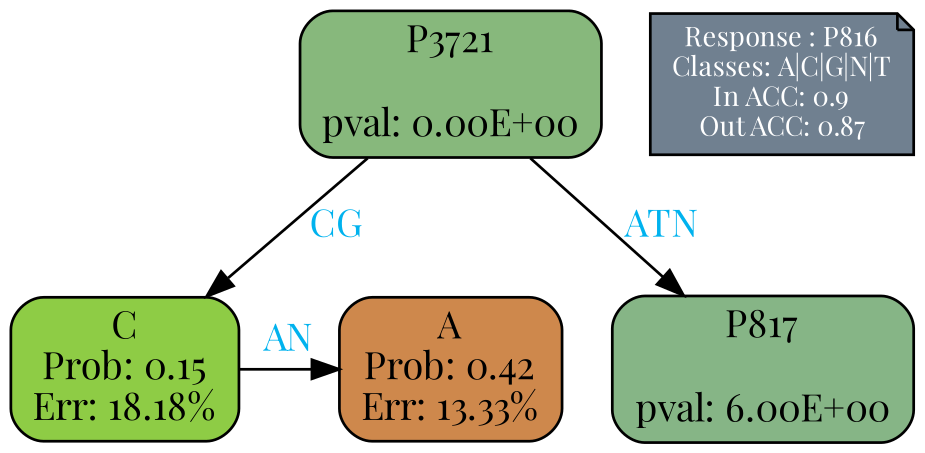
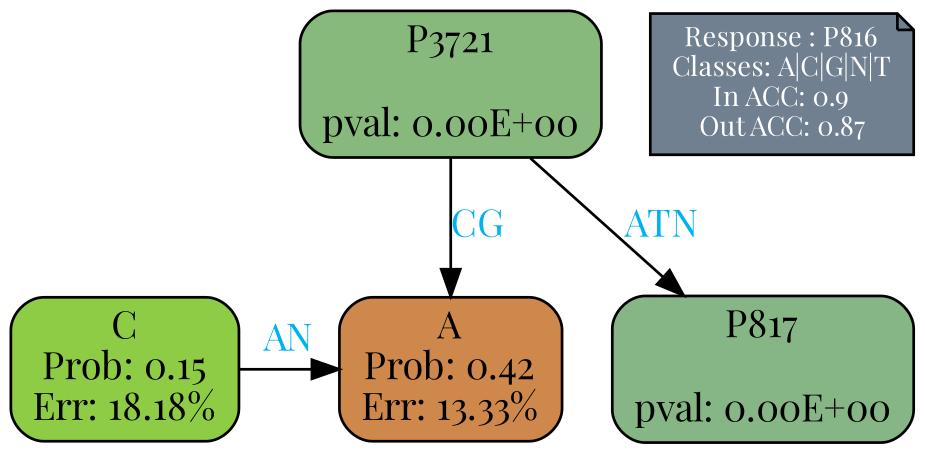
(298, 218) -> (451, 213)
(763, 369) -> (763, 369)
